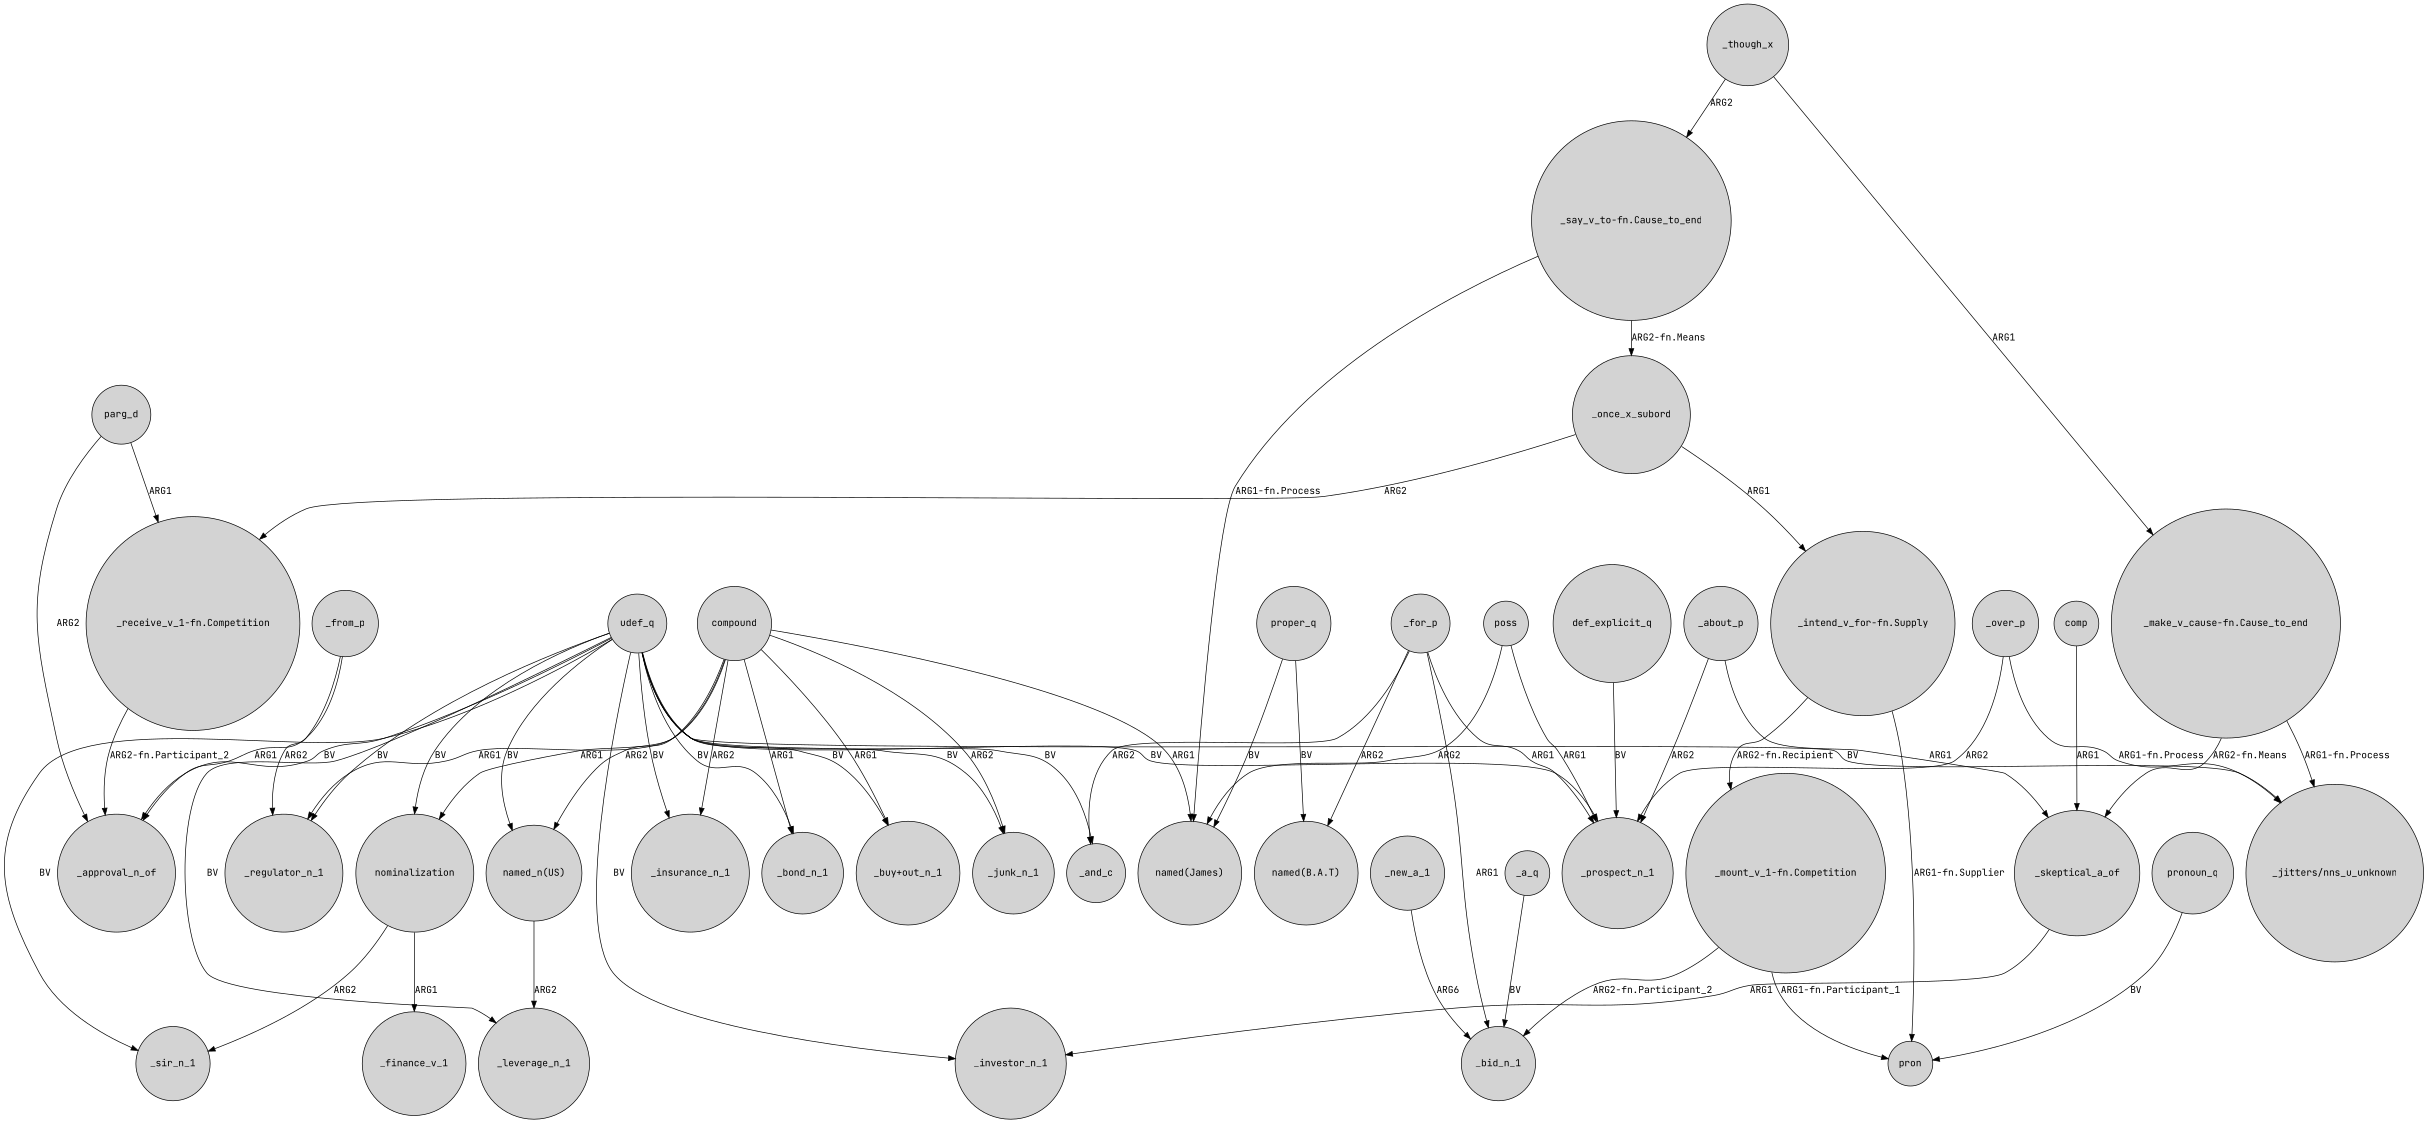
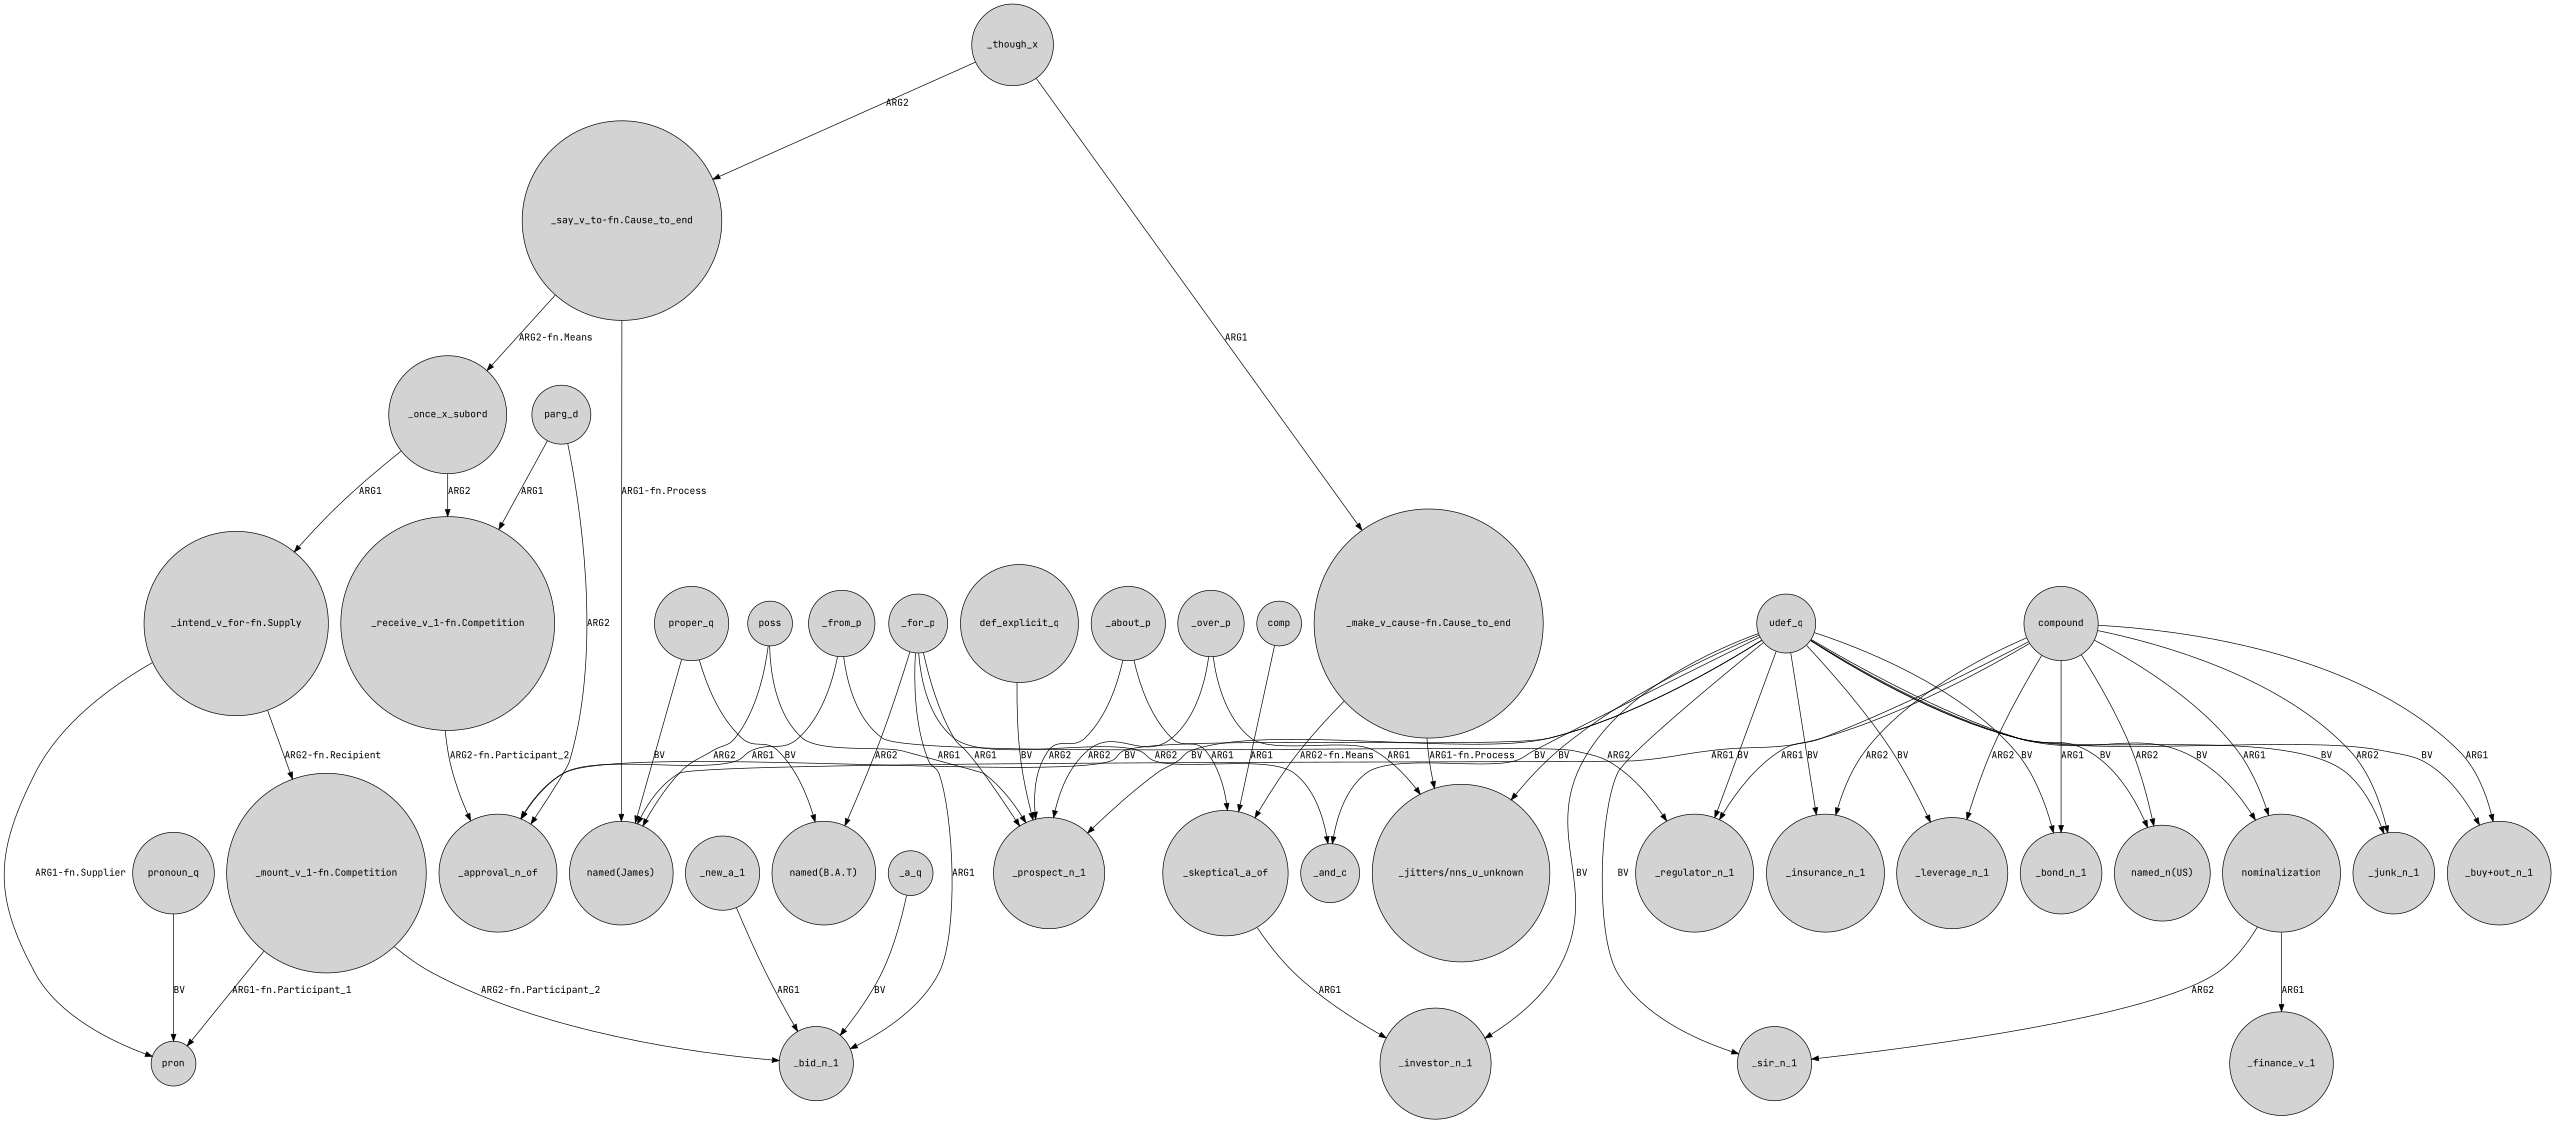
(2161, 756) -> (1399, 756)
(534, 961) -> (2002, 728)
(1448, 991) -> (789, 991)
